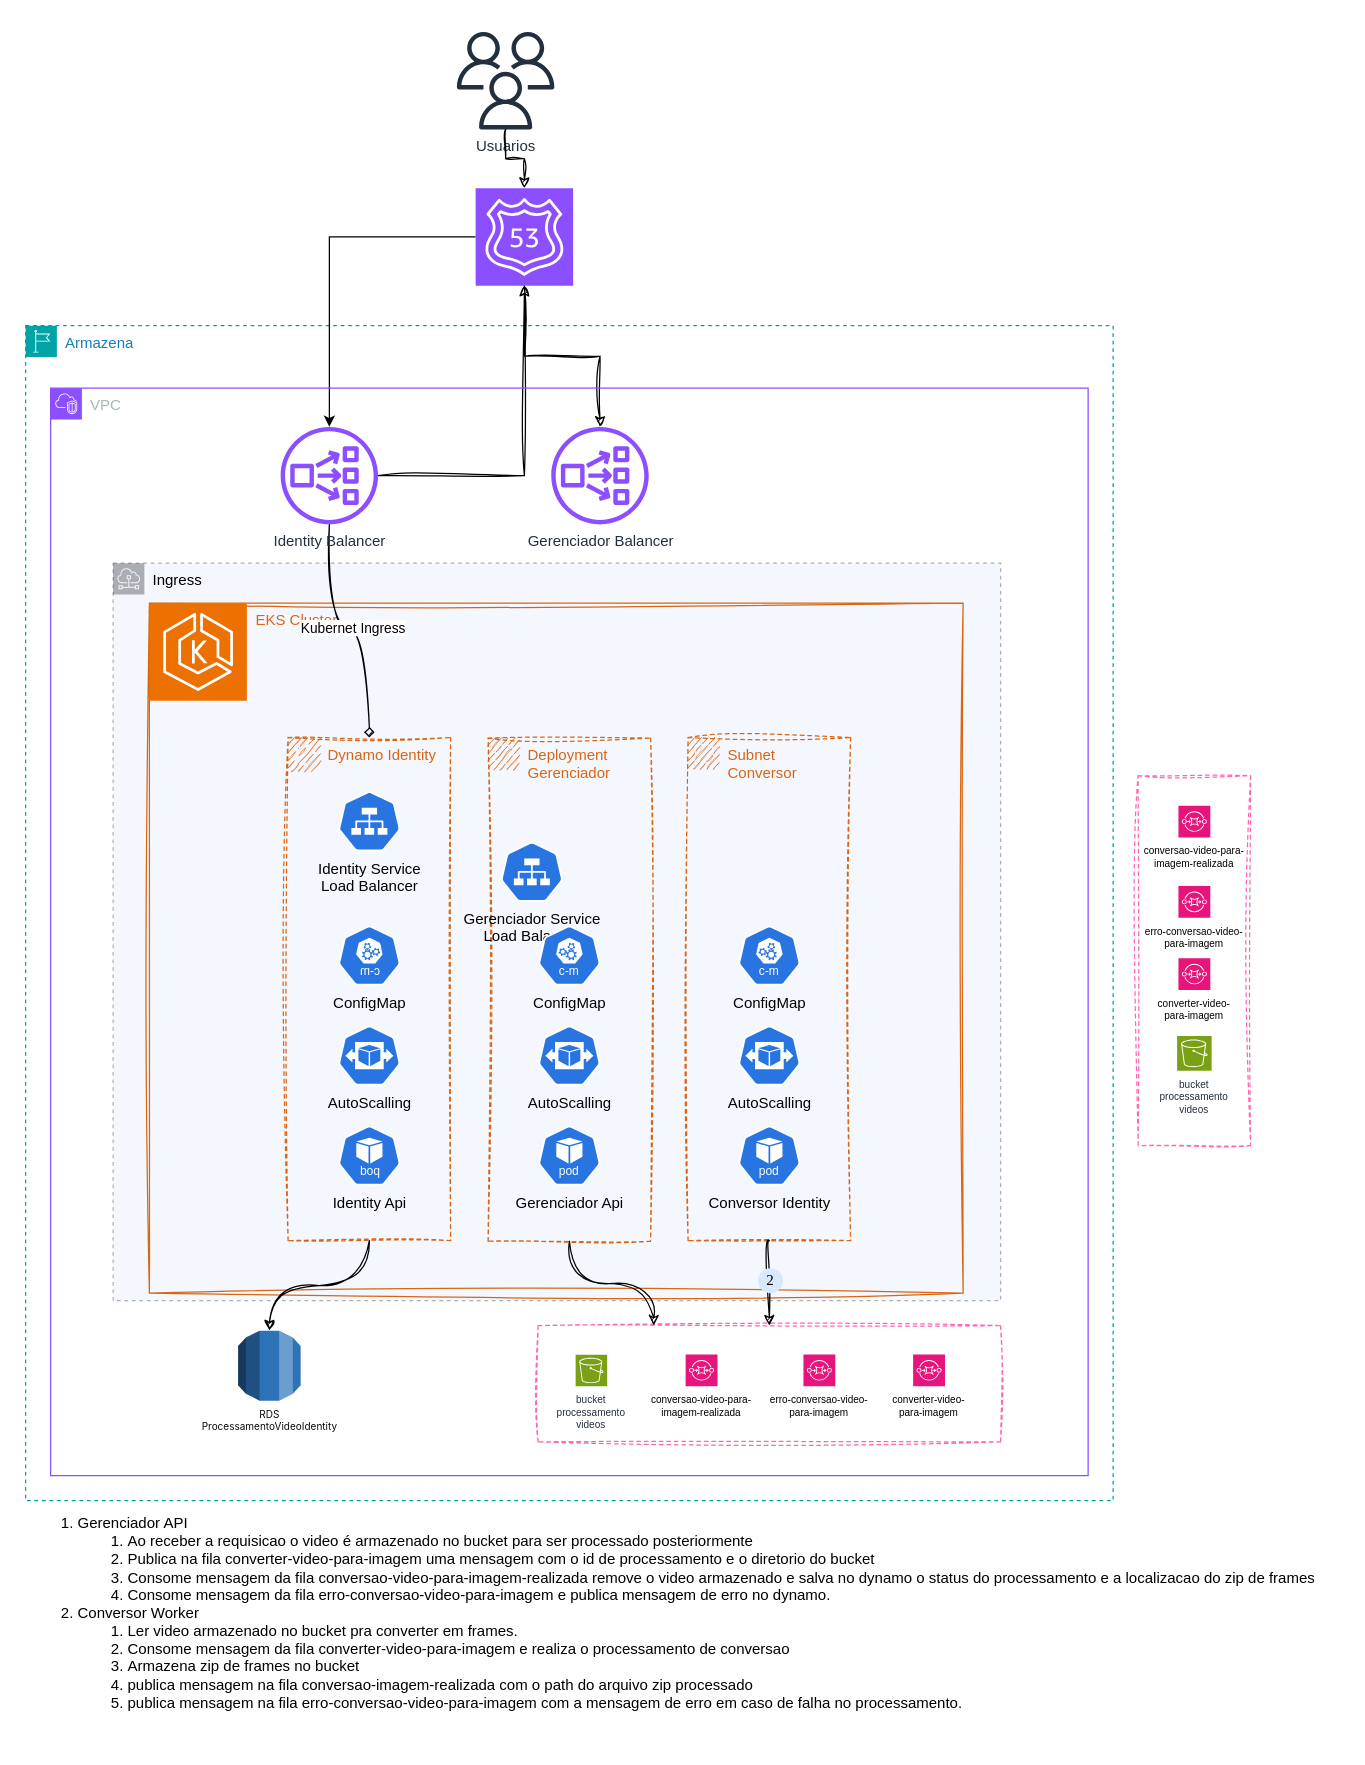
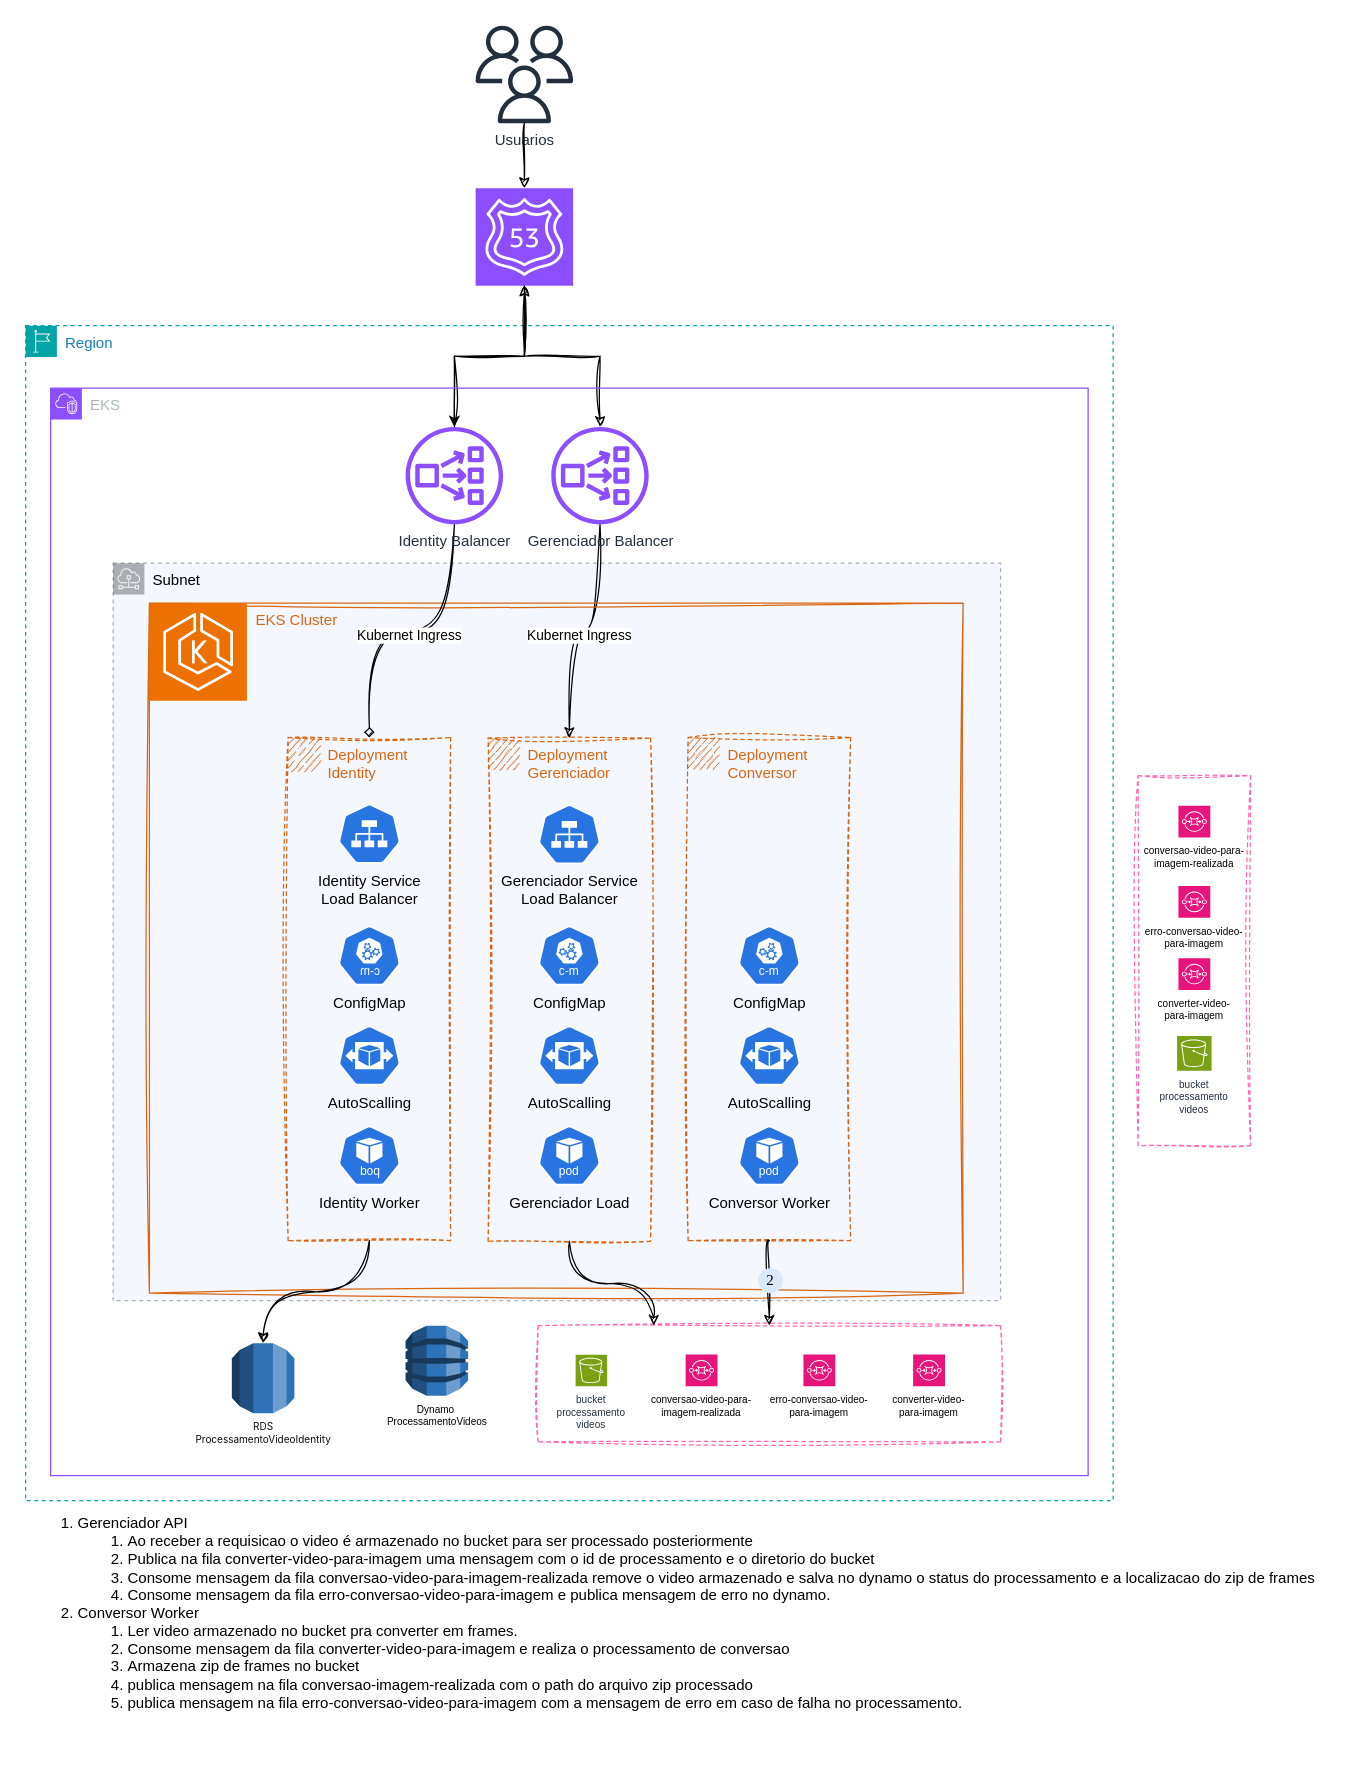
(506, 81) -> (524, 74)
(99, 343) -> (89, 343)
(103, 406) -> (103, 406)
(329, 476) -> (454, 476)
(183, 581) -> (178, 581)
none -> (589, 629)
(387, 756) -> (389, 765)
(789, 765) -> (789, 765)
(369, 821) -> (369, 834)
(532, 872) -> (569, 834)
(369, 1171) -> (369, 1171)
(569, 1171) -> (569, 1171)
(769, 1171) -> (769, 1171)
none -> (437, 1361)
(269, 1366) -> (263, 1378)
